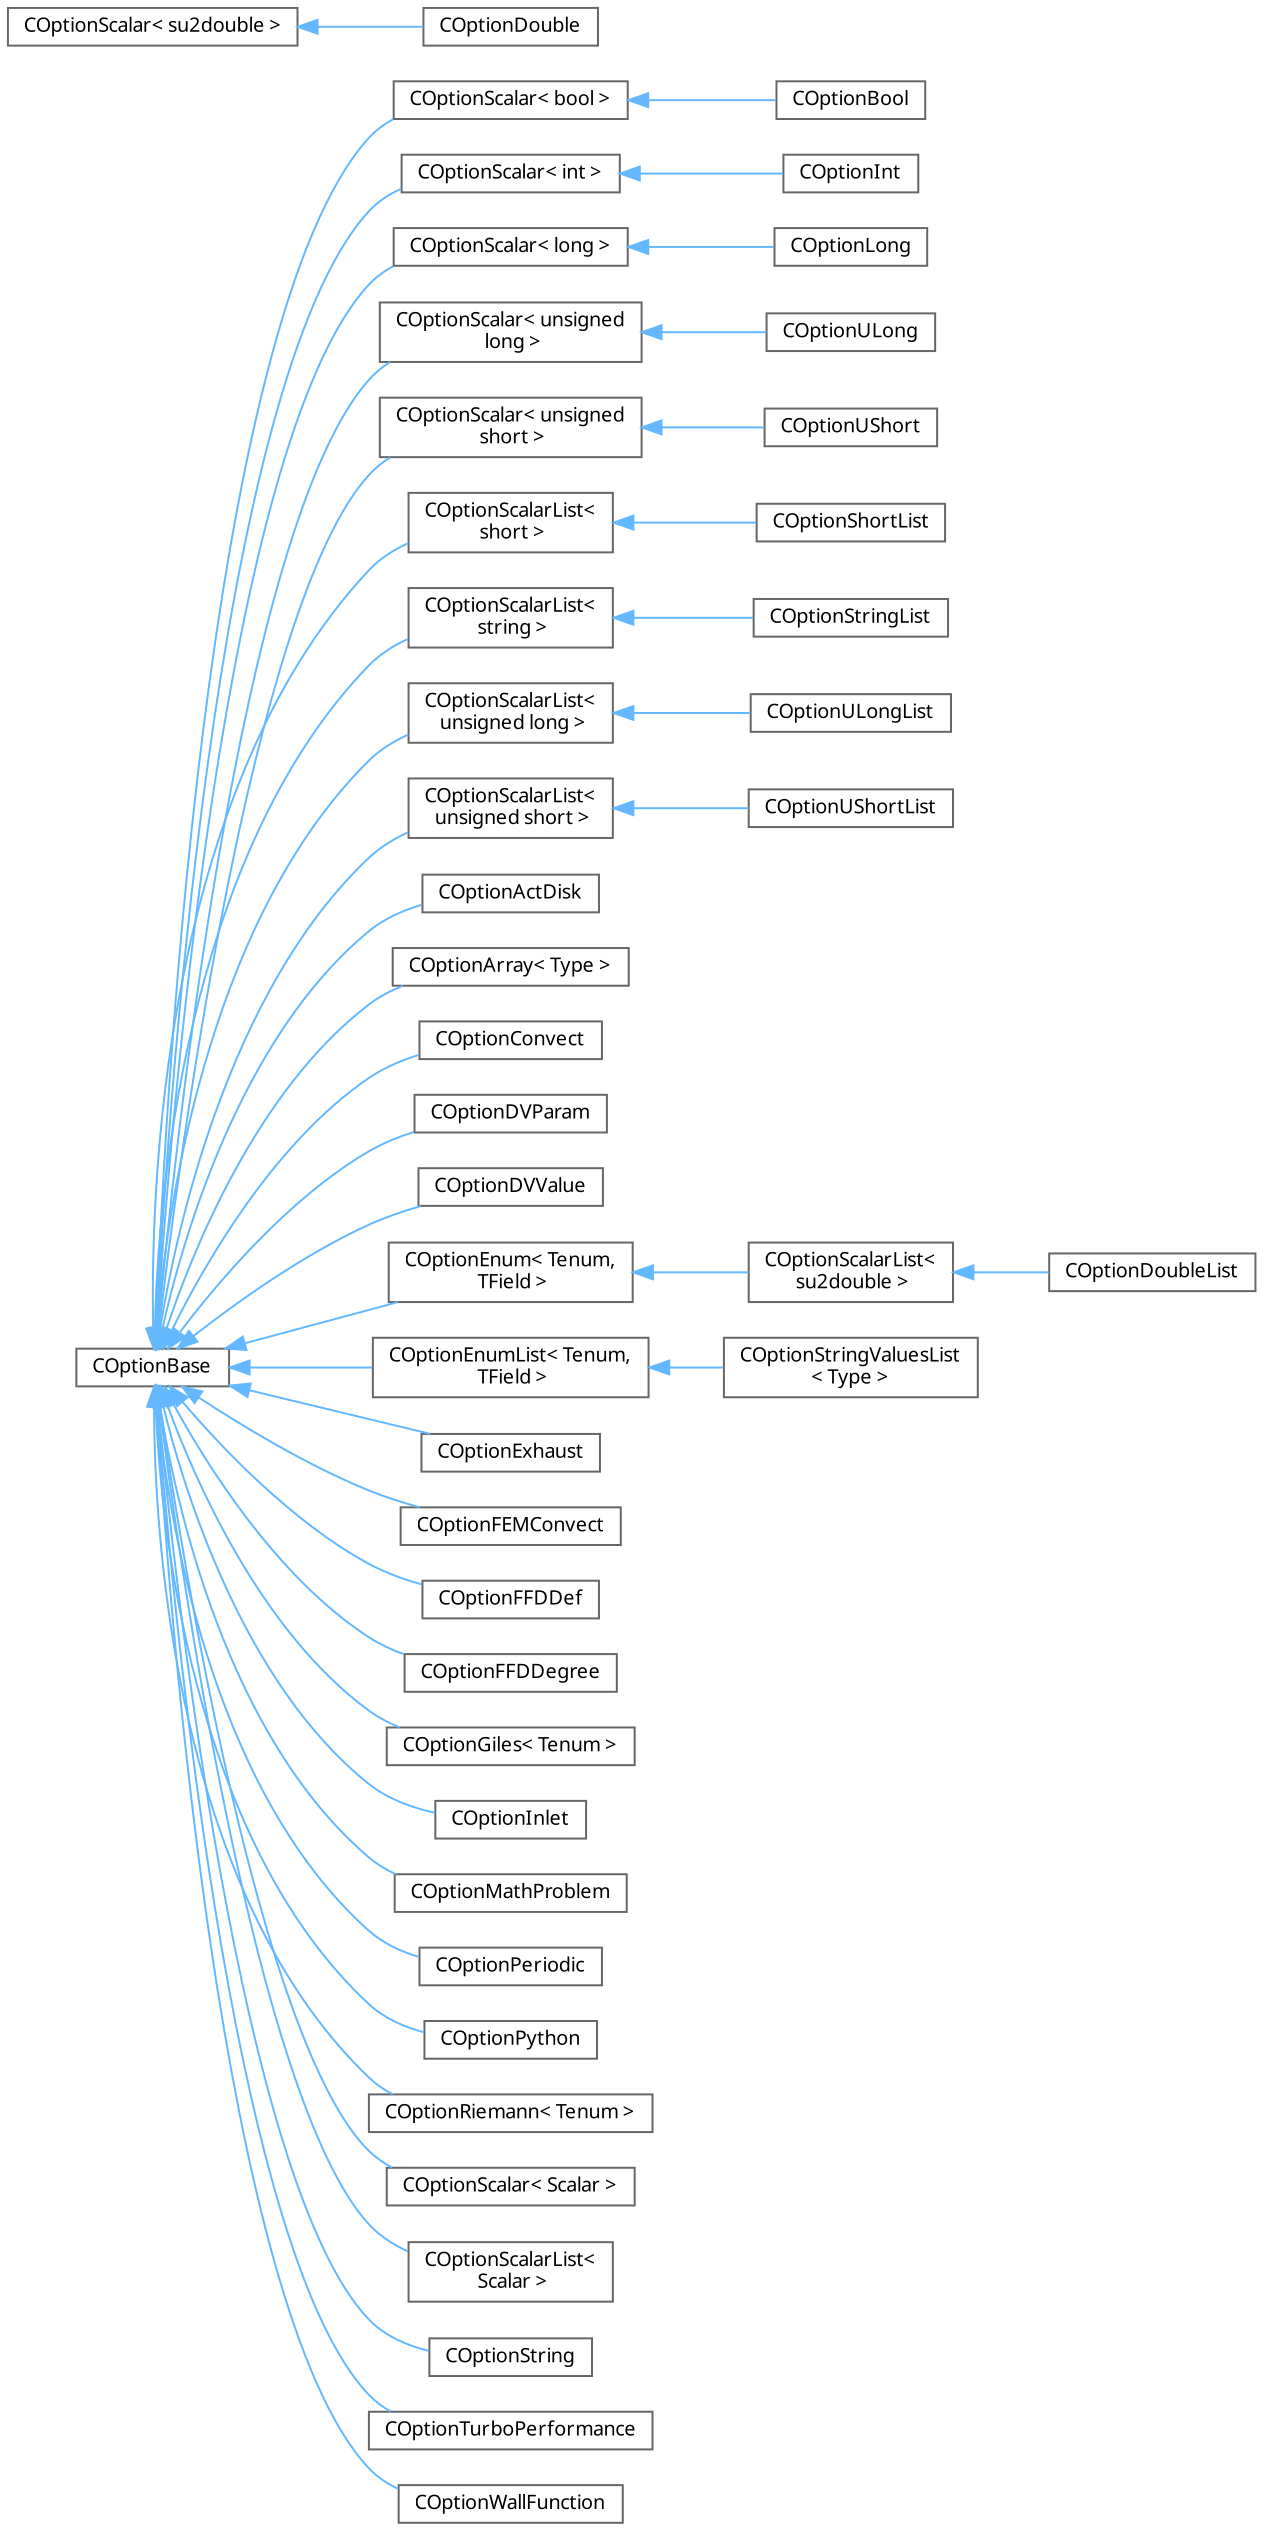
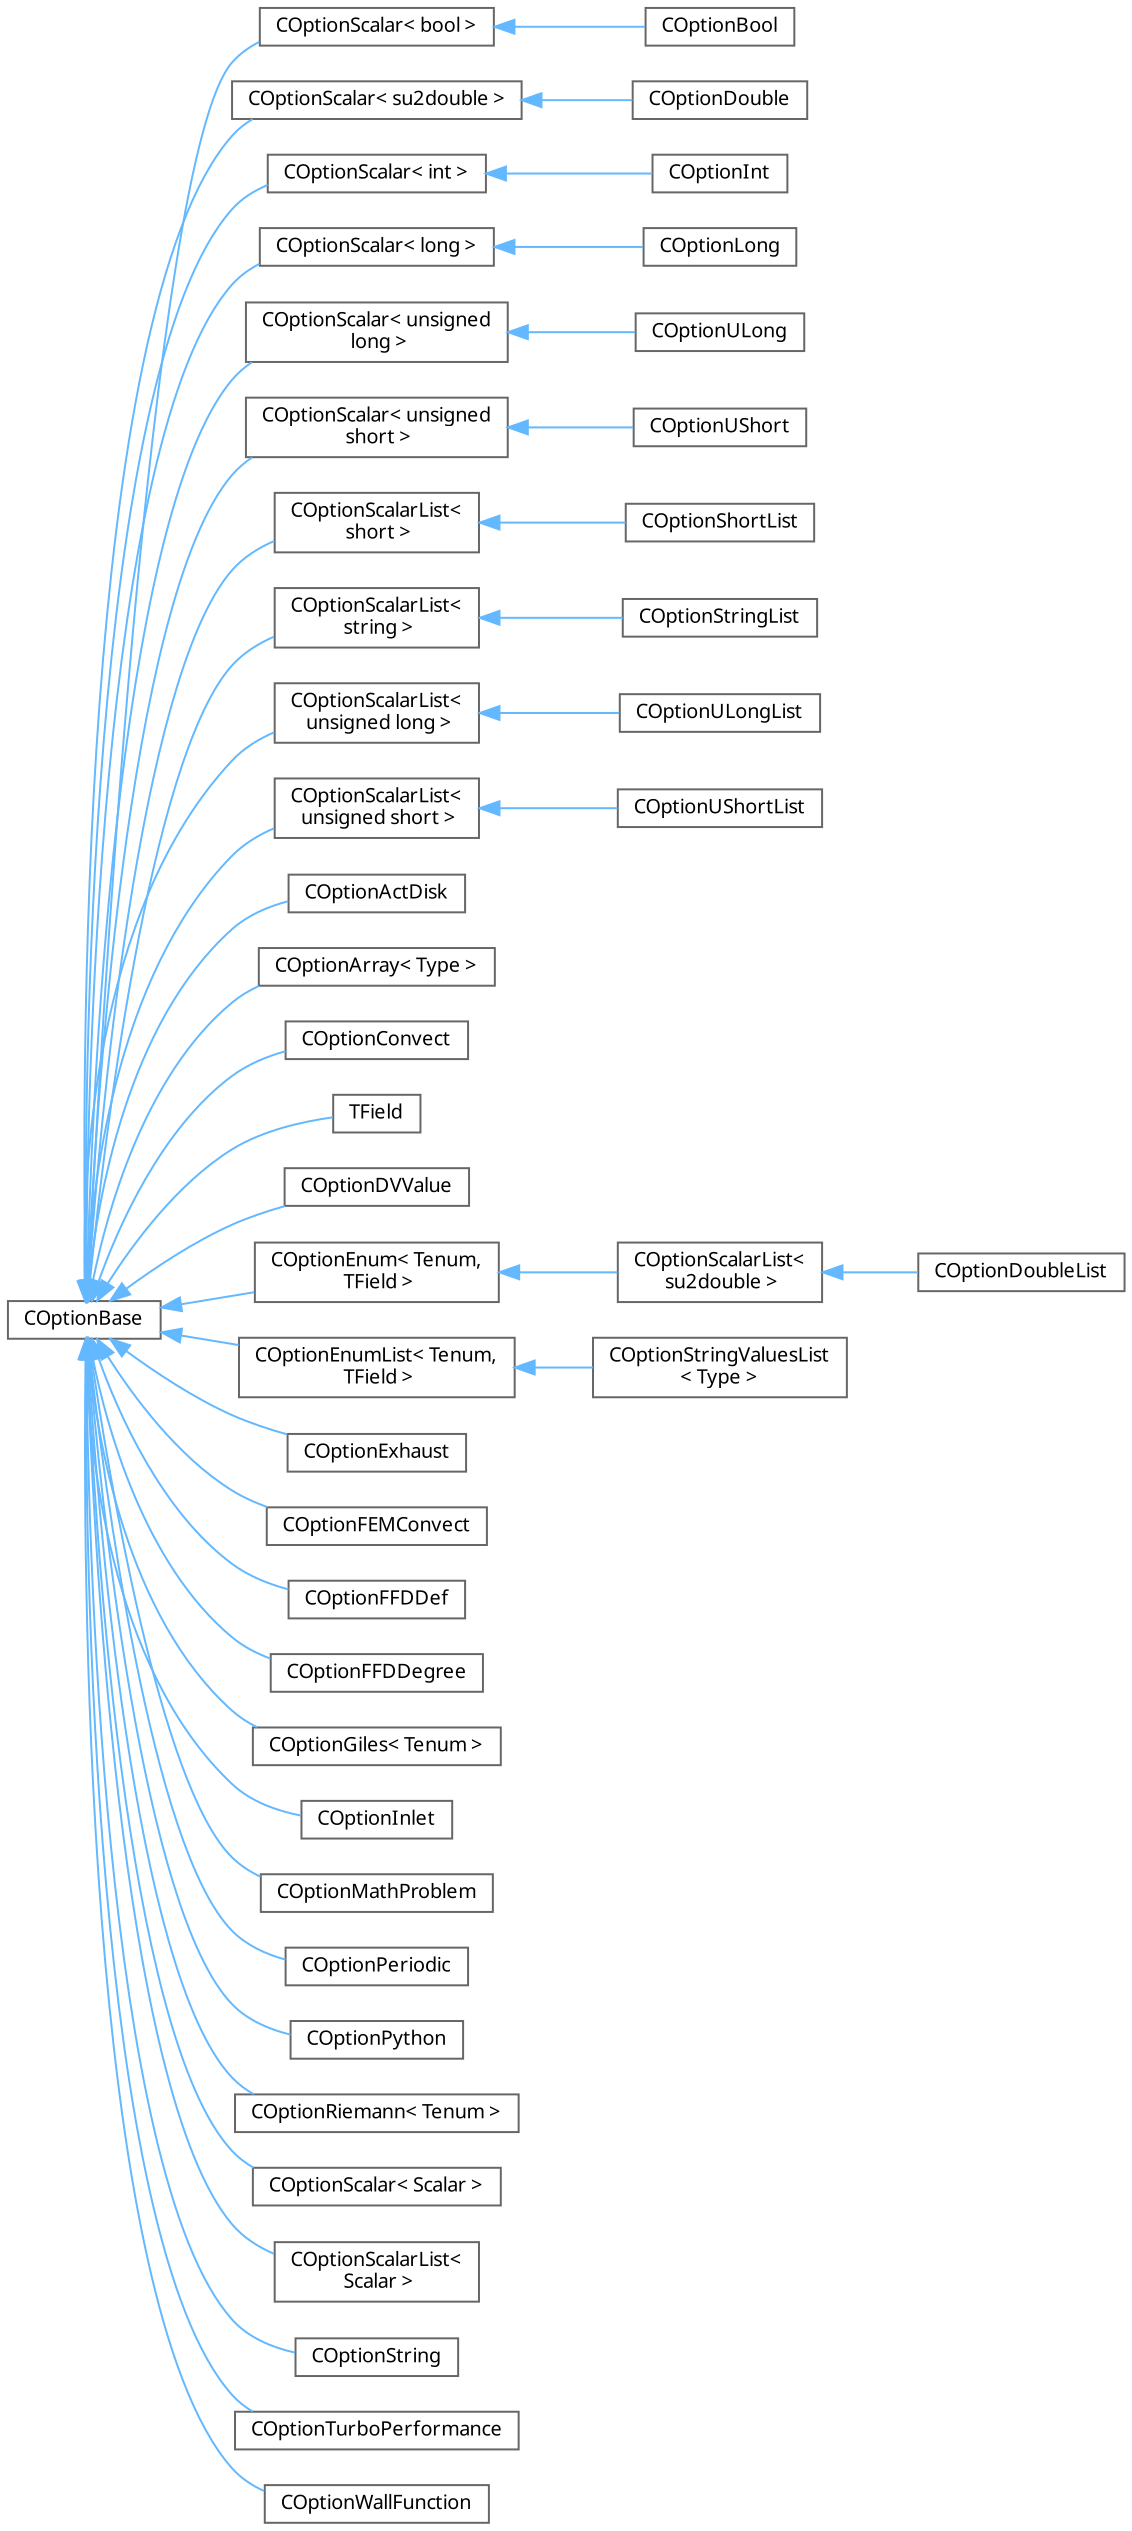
none -> (120, 507)
(511, 1114) -> (377, 1114)
